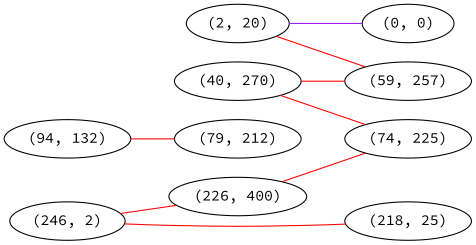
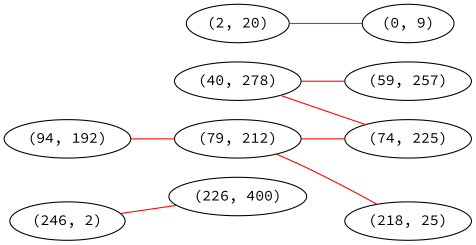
(408, 23) -> (408, 23)
(321, 52) -> none
(238, 81) -> (238, 81)
(67, 139) -> (67, 139)
(324, 167) -> (323, 139)
(235, 226) -> (327, 178)
